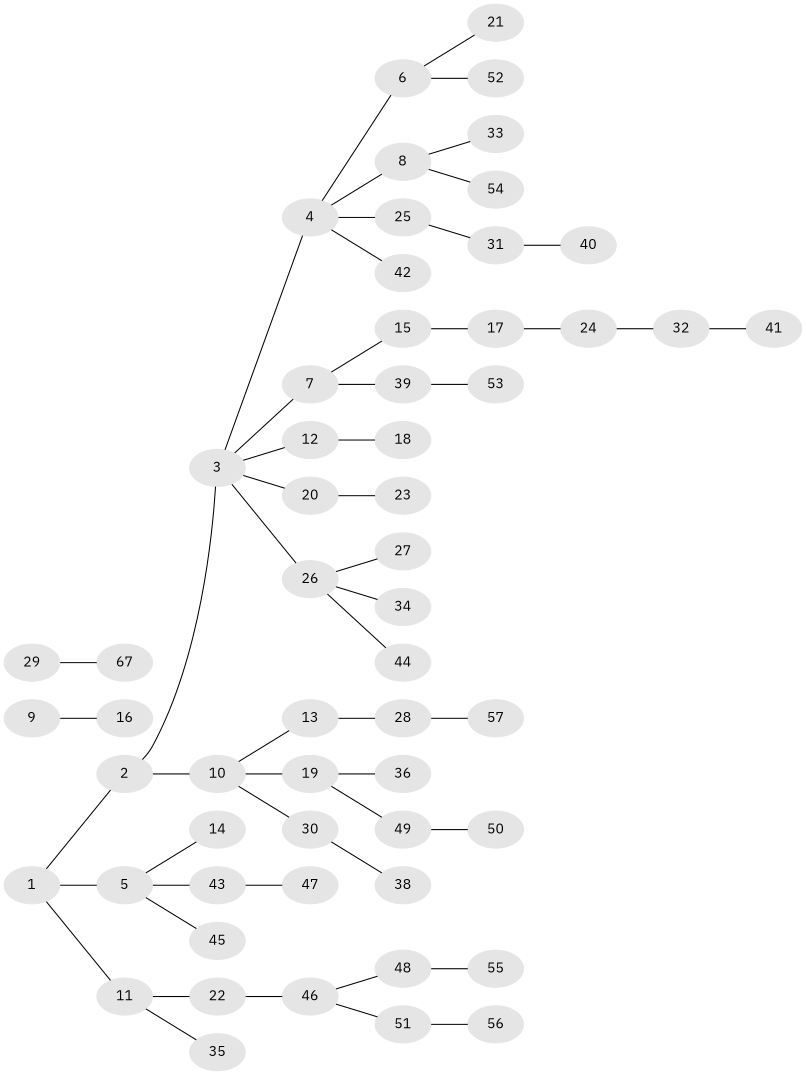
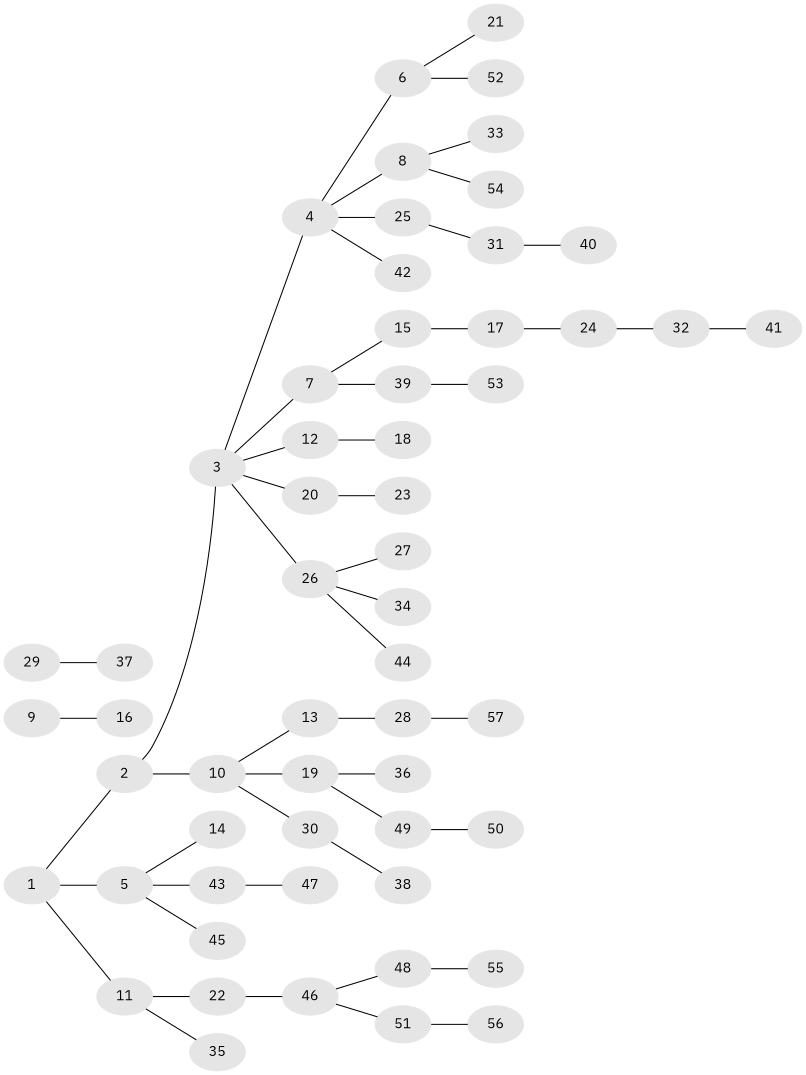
(125, 663) -> (125, 663)
